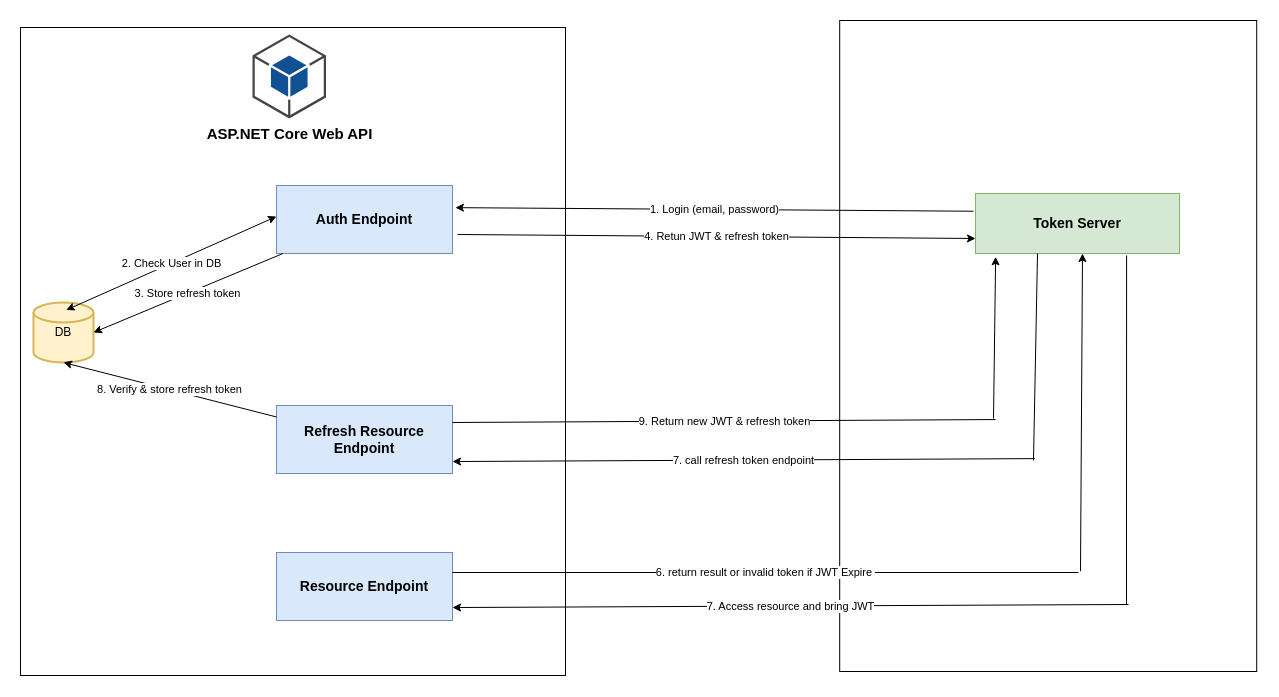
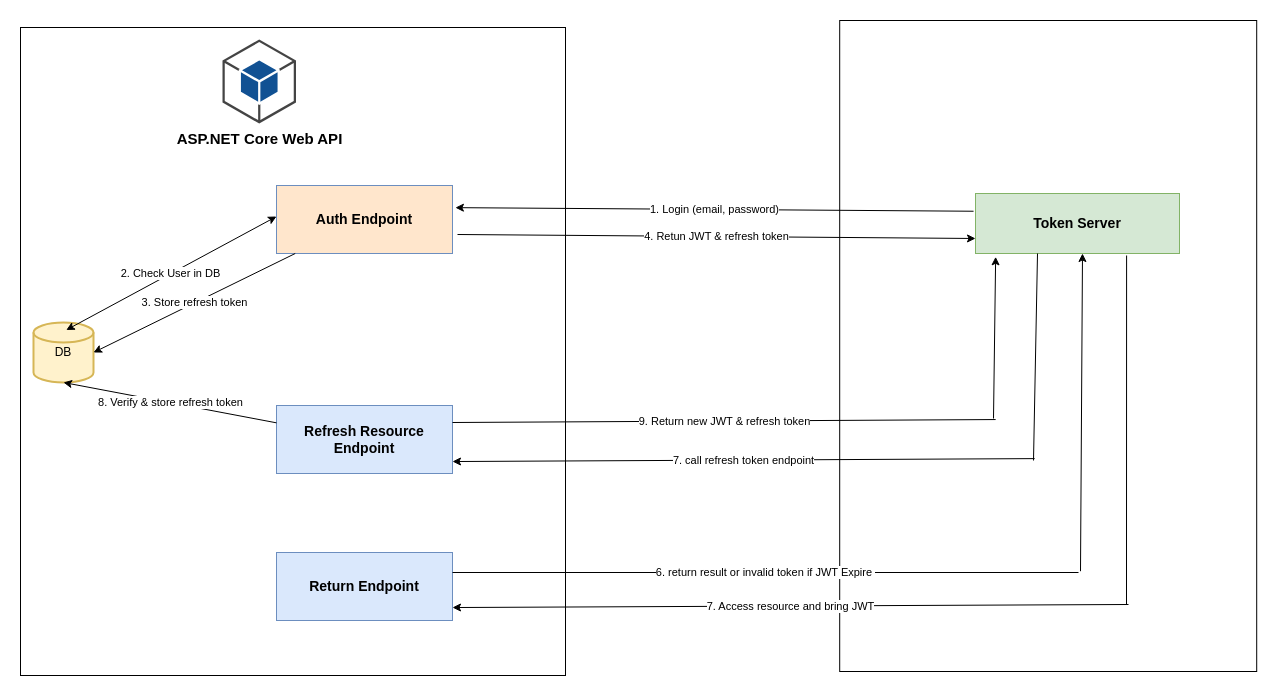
(289, 77) -> (259, 82)
(365, 220) -> (365, 220)
(64, 333) -> (64, 353)
(365, 587) -> (365, 587)
